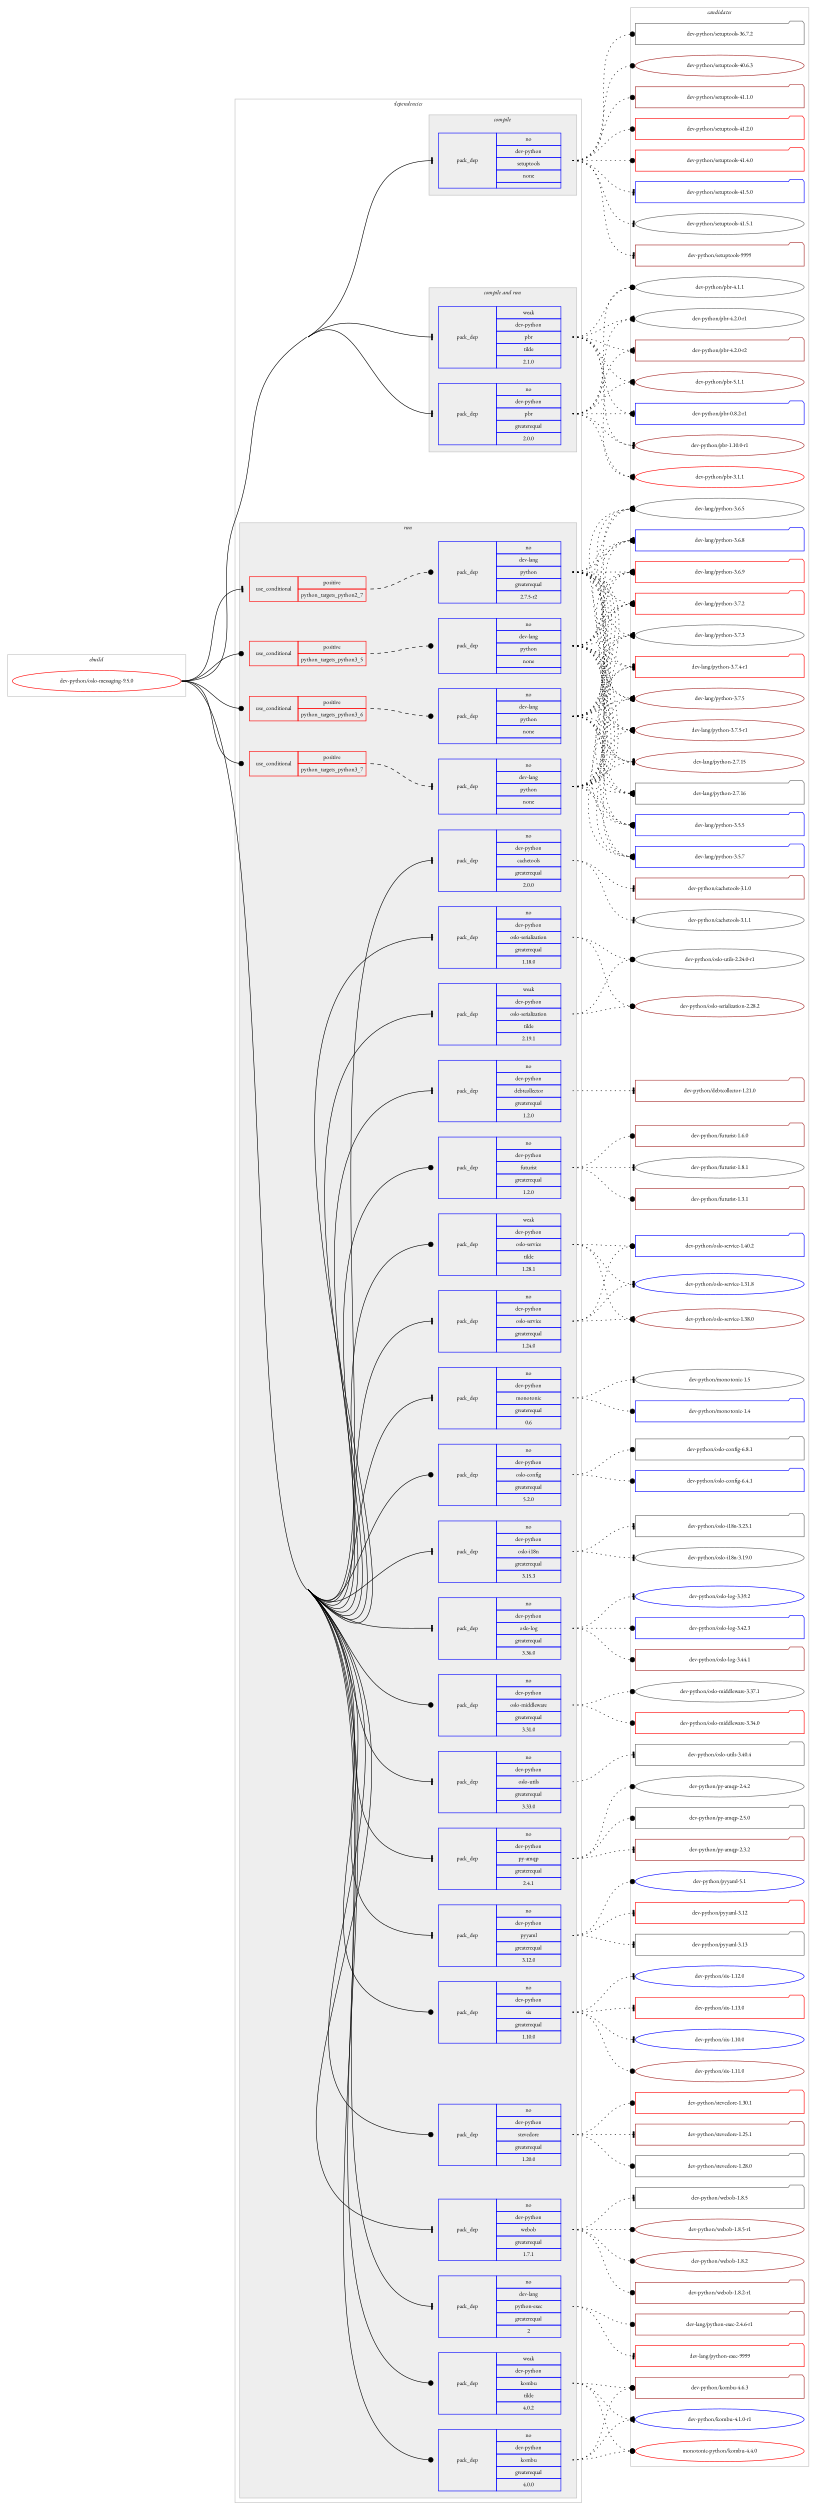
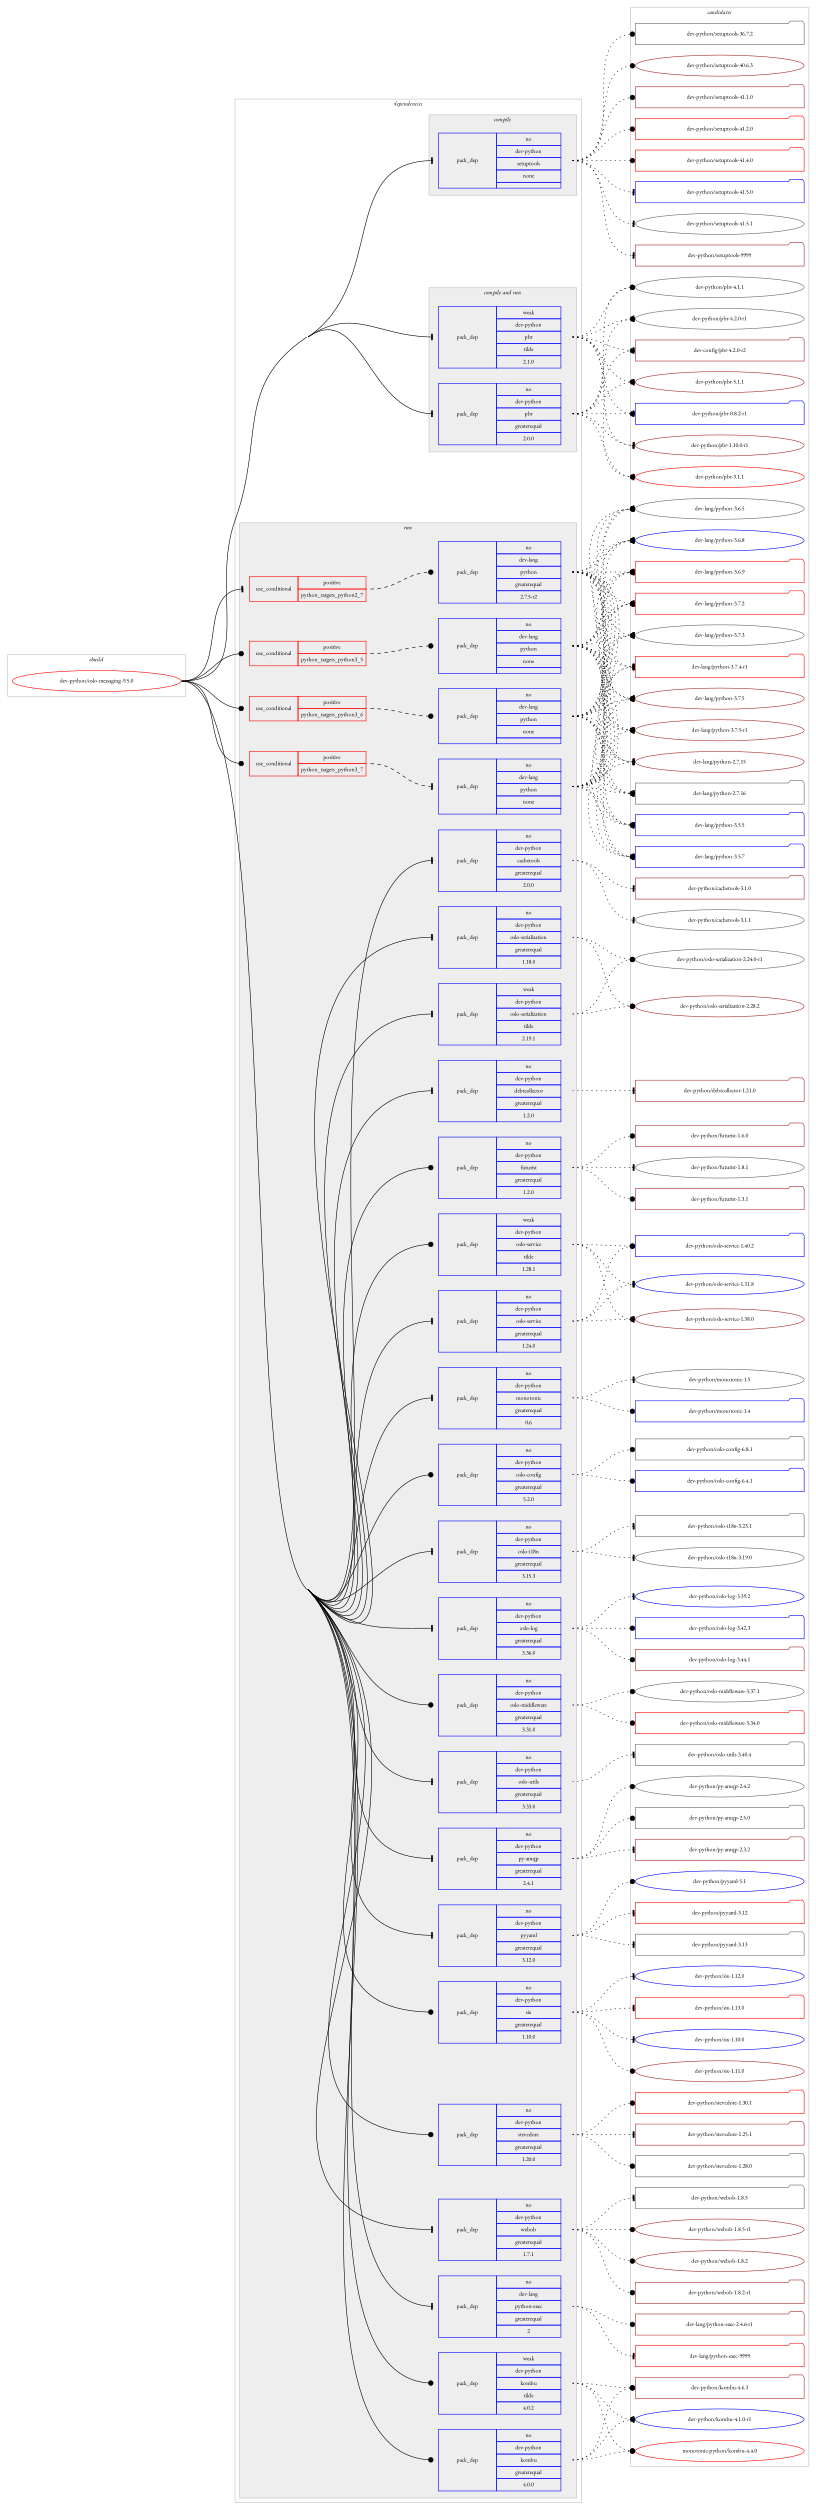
(720, 350) -> (720, 350)
(720, 540) -> (720, 540)
(720, 959) -> (720, 959)
